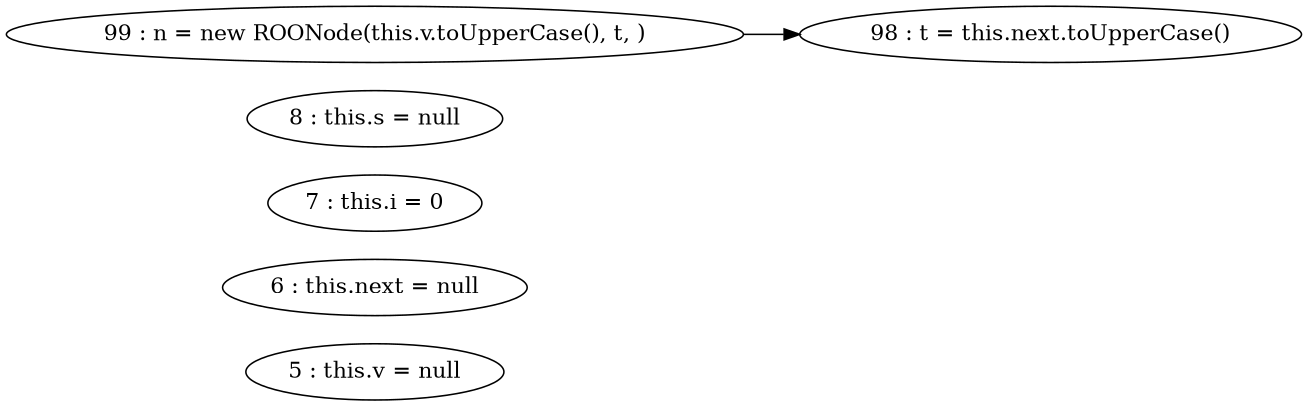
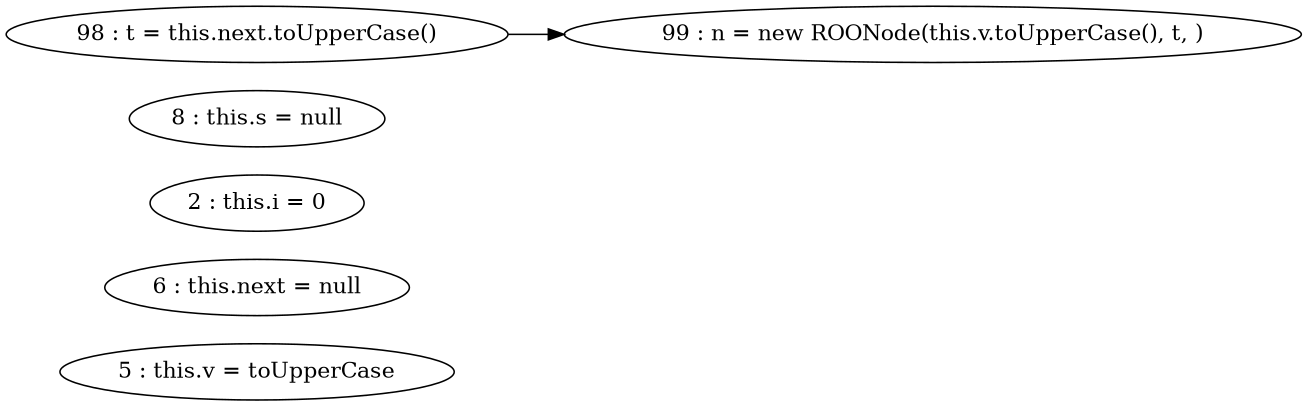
(764, 34) -> (528, 34)
(375, 203) -> (257, 203)
(375, 372) -> (257, 372)
